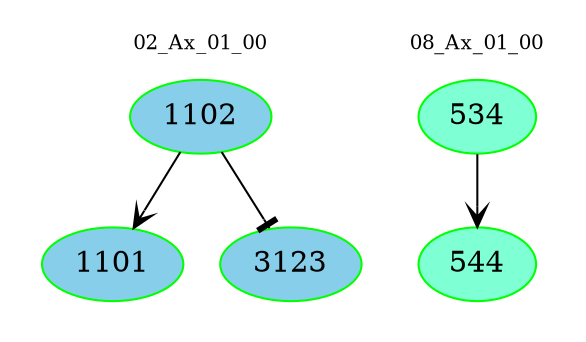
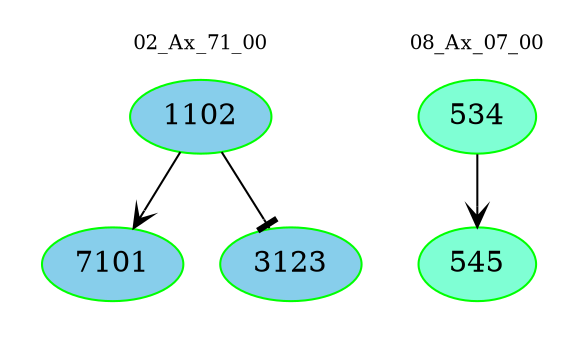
(201, 44) -> (201, 44)
(477, 44) -> (477, 44)
(113, 264) -> (113, 264)
(477, 264) -> (477, 264)
